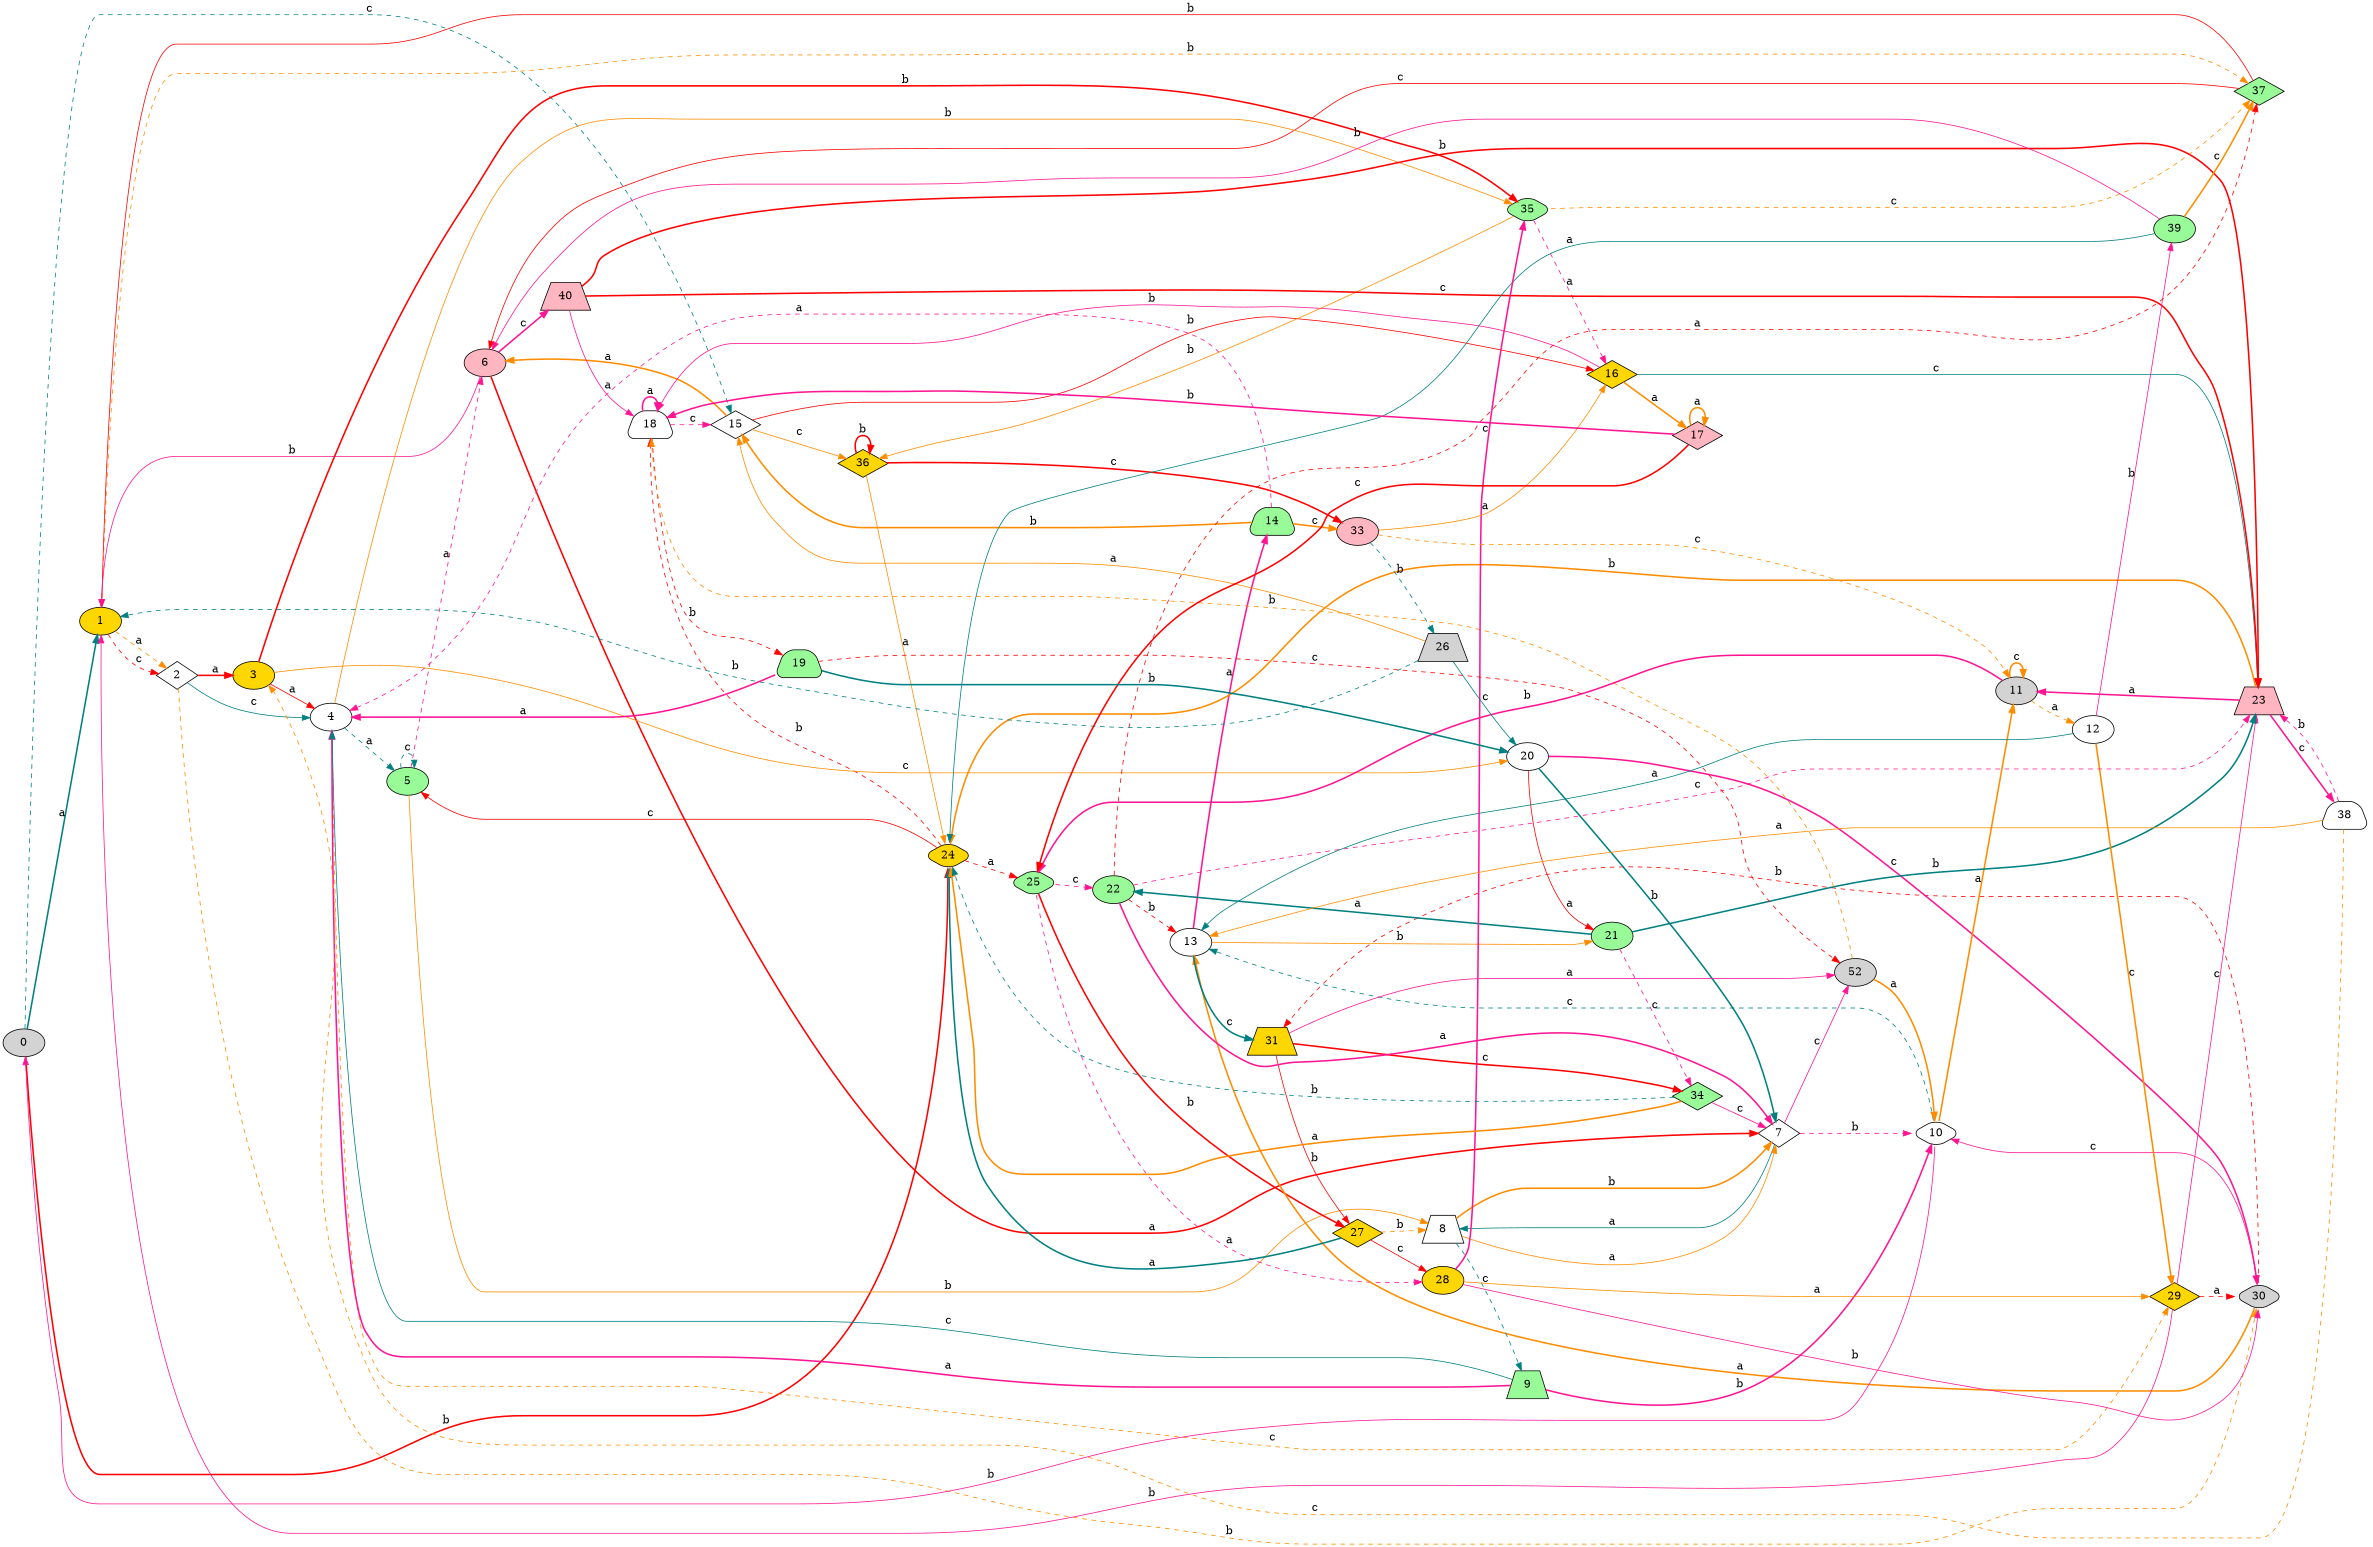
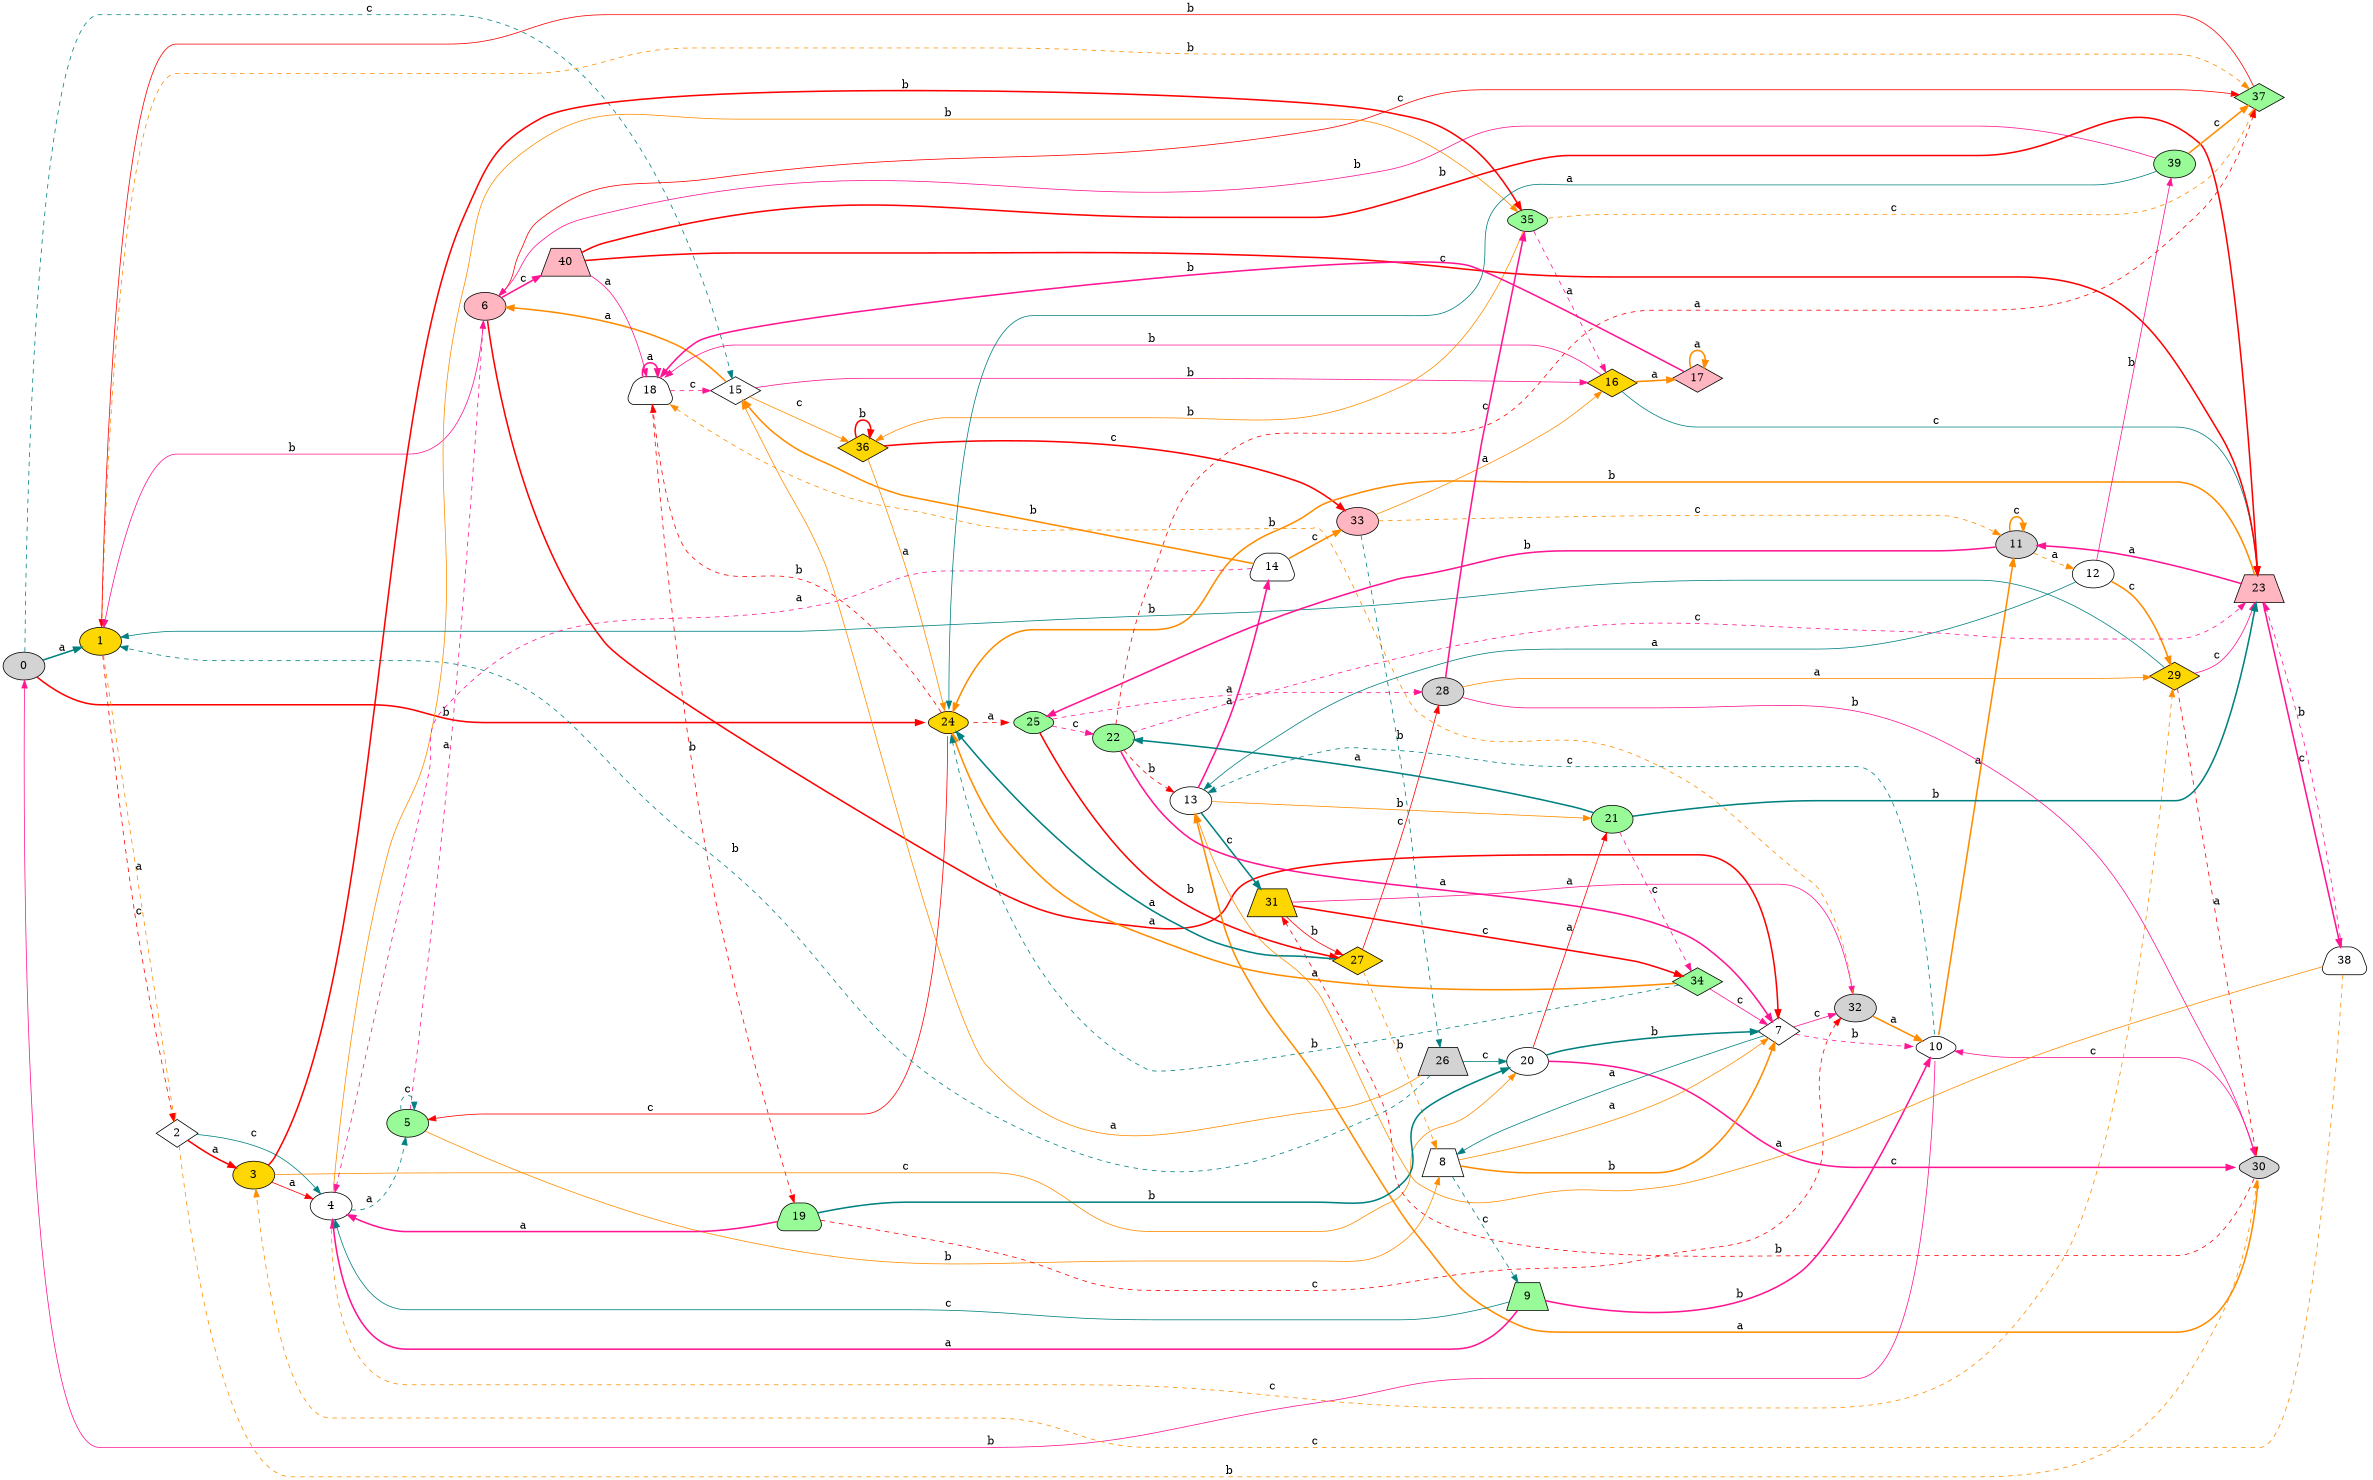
(1321, 112) -> (1339, 126)
(1166, 343) -> (1167, 378)
(1272, 521) -> (1272, 567)
(1298, 548) -> none
(1855, 972) -> (1855, 1008)
(1443, 1280) -> (1443, 692)
(809, 1533) -> (1159, 616)
